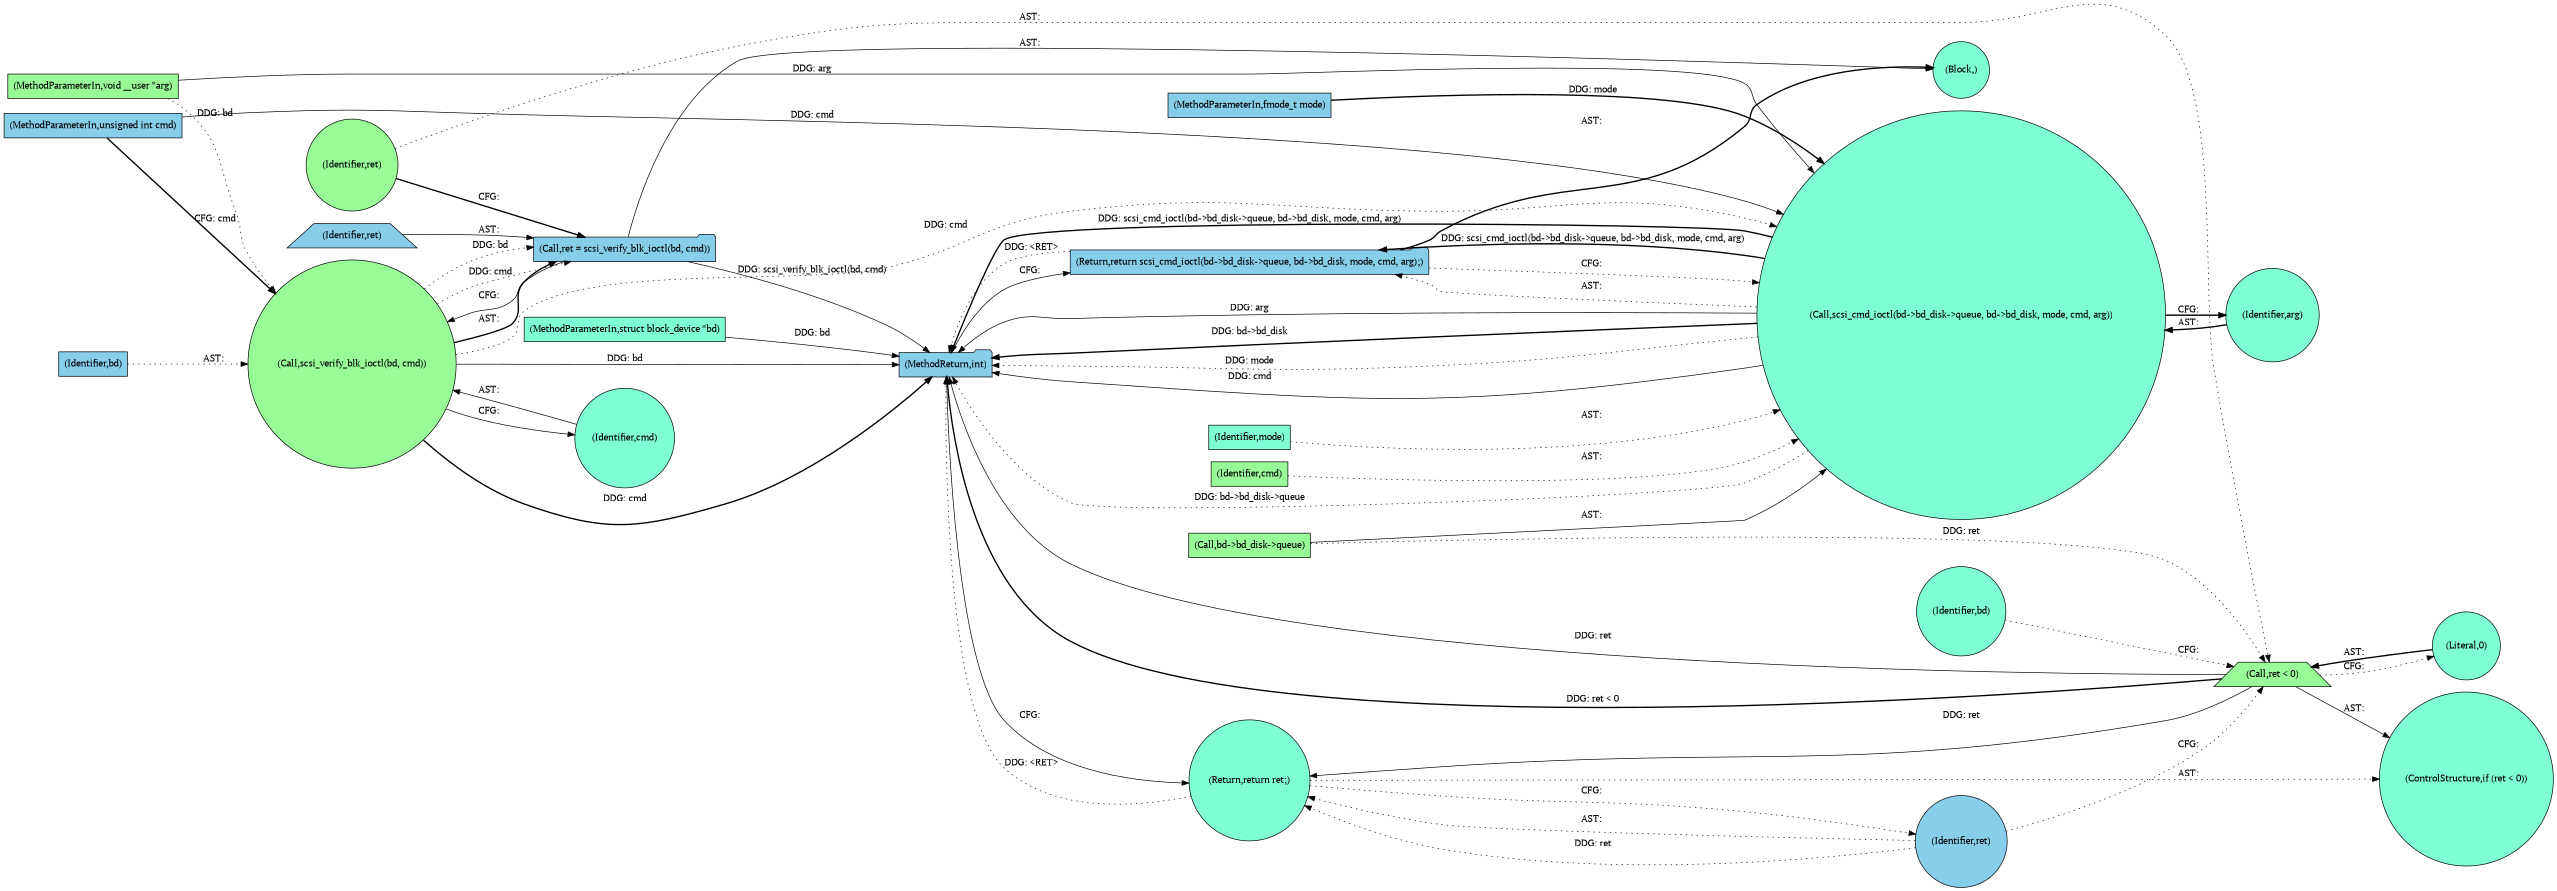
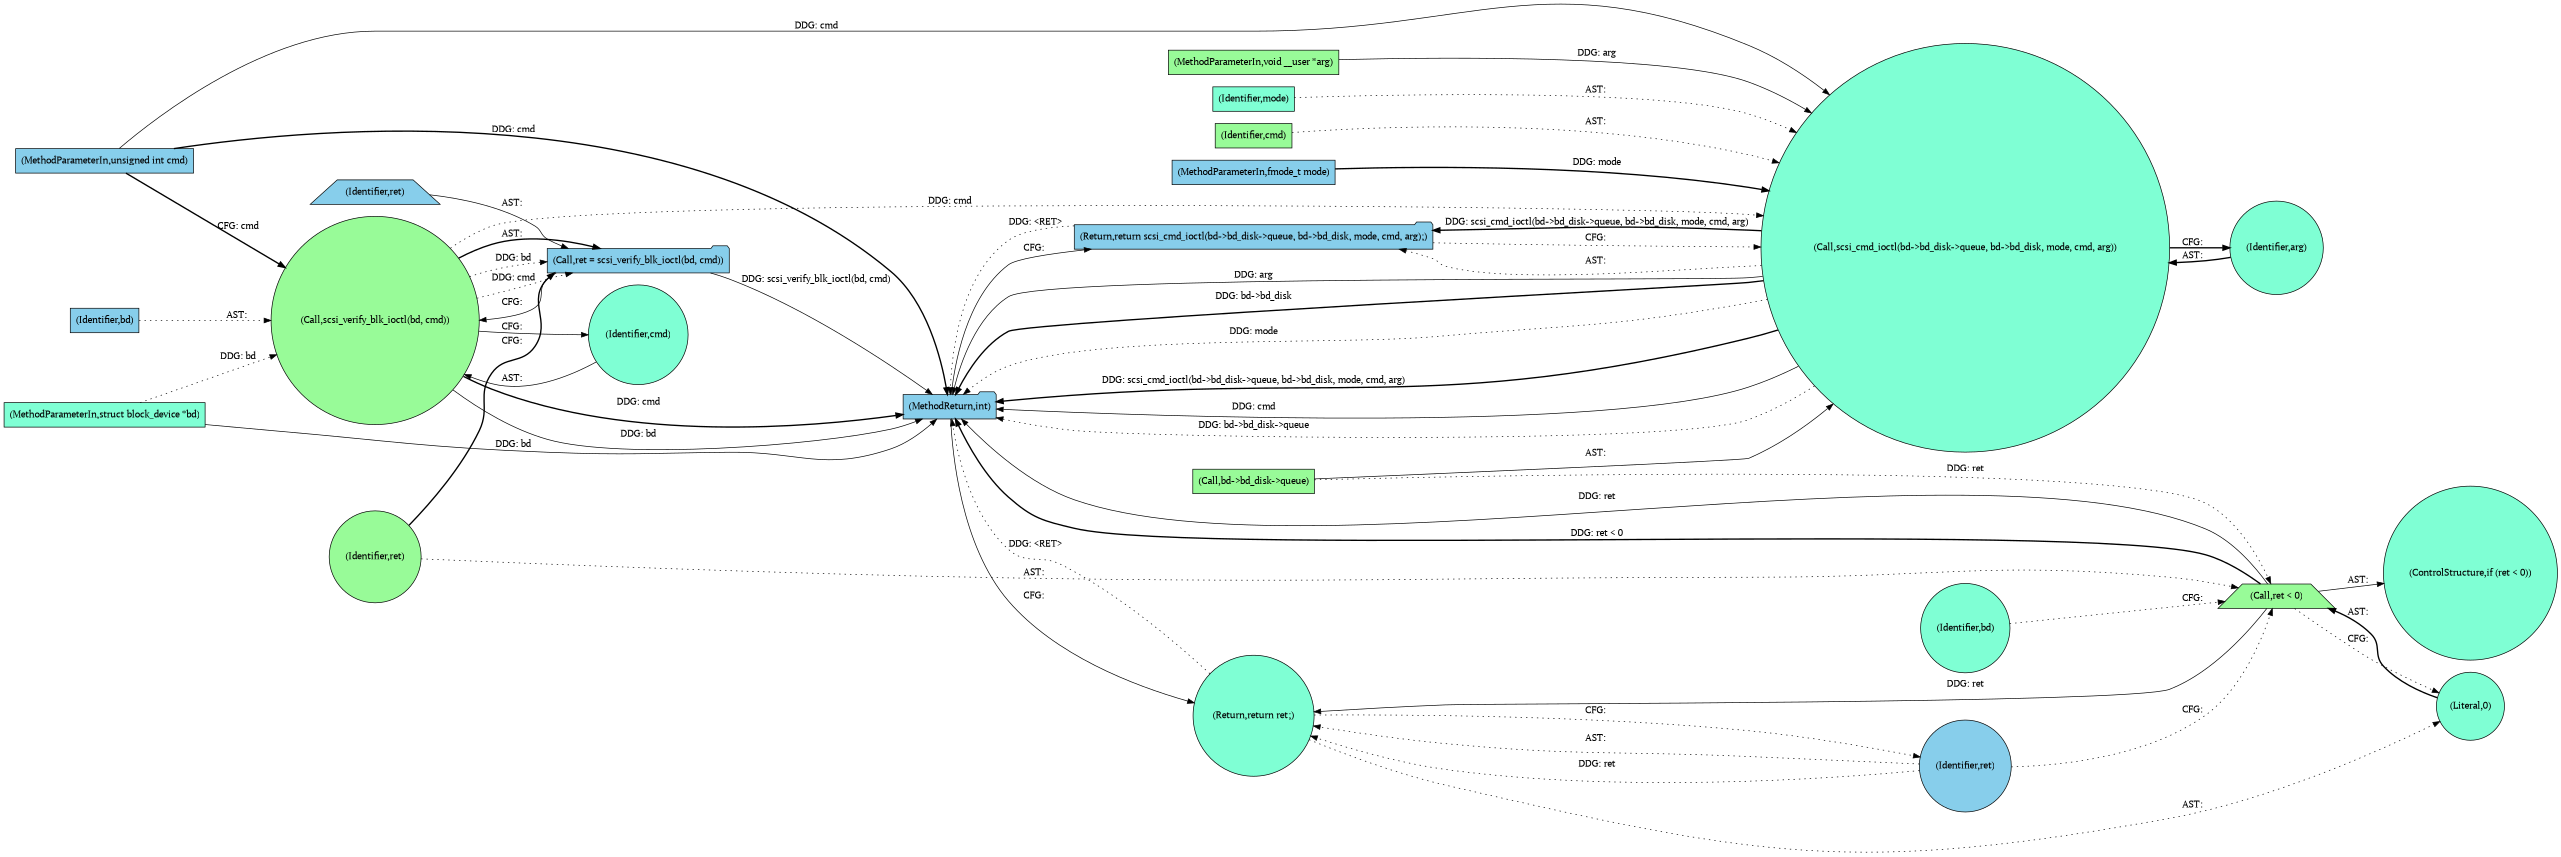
(1961, 70) -> none
none -> (611, 149)
(227, 187) -> (205, 380)
(1841, 780) -> (1874, 852)
